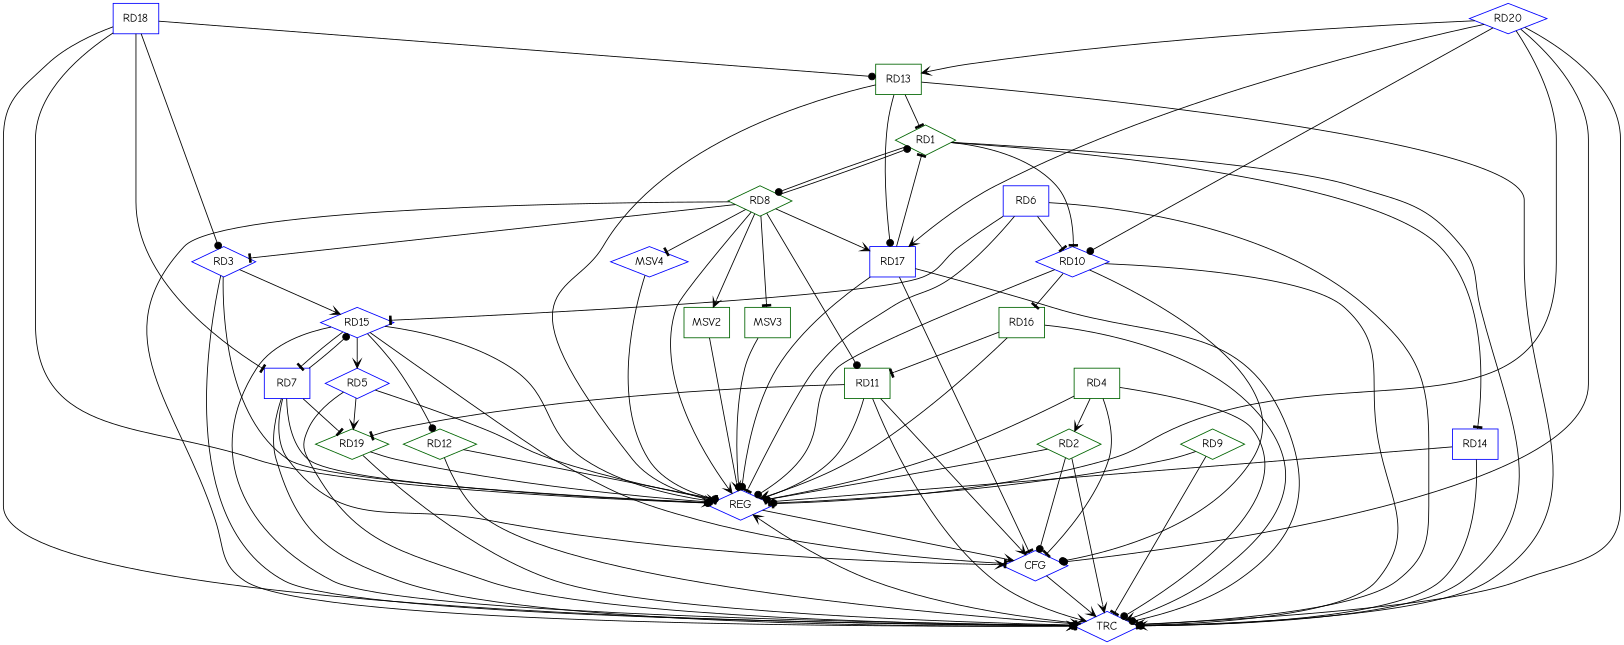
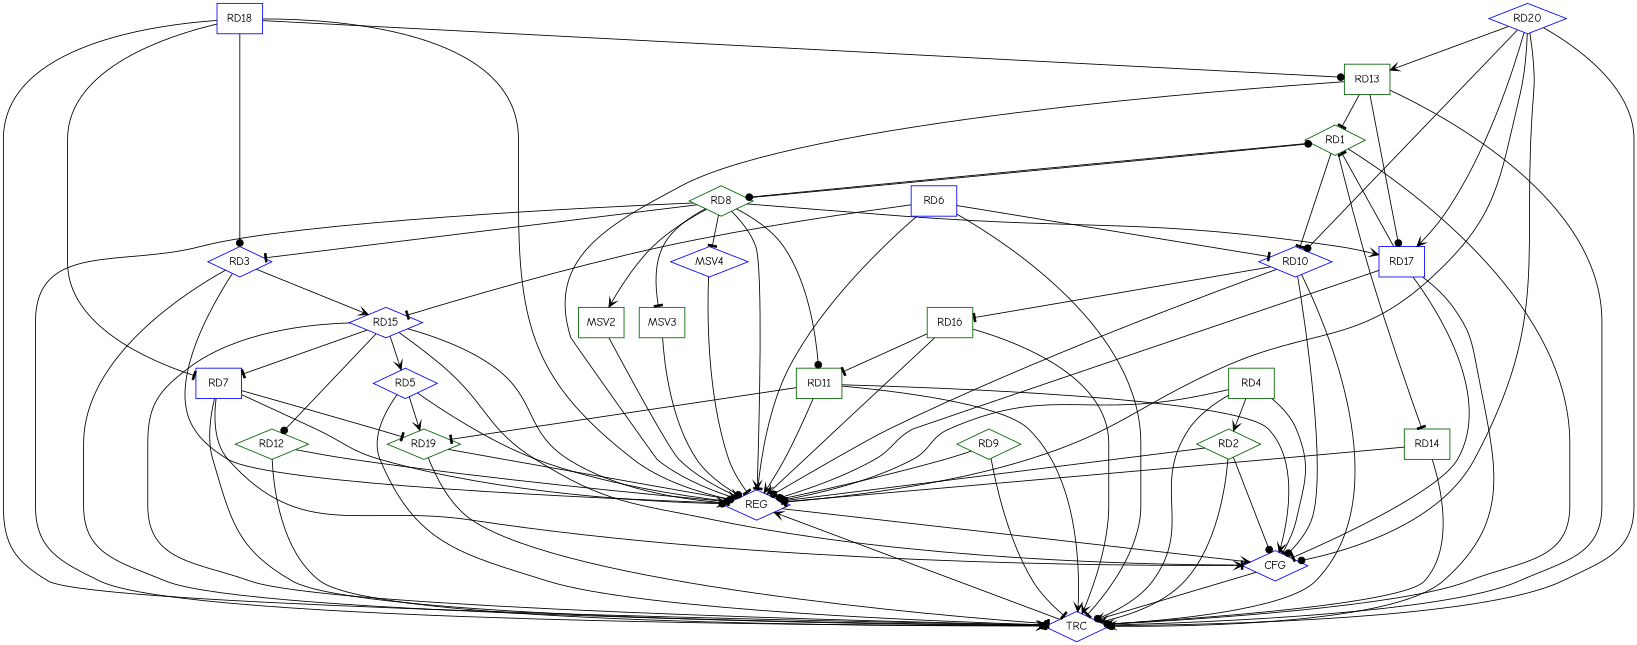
(327, 354) -> none
(1475, 444) -> (1427, 444)
